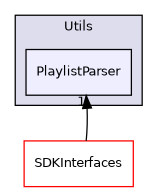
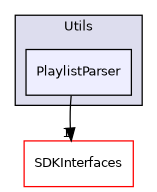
(87, 125) -> (70, 113)
